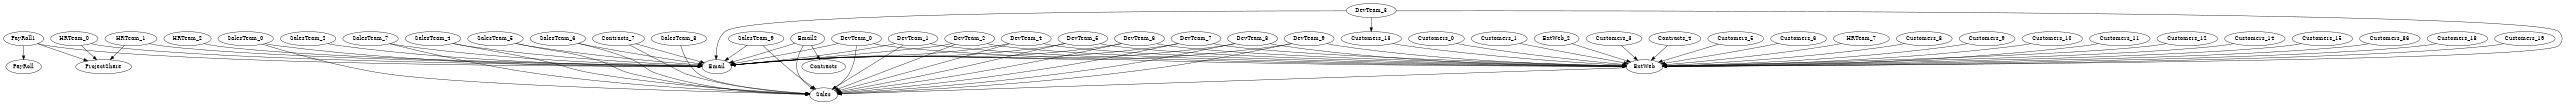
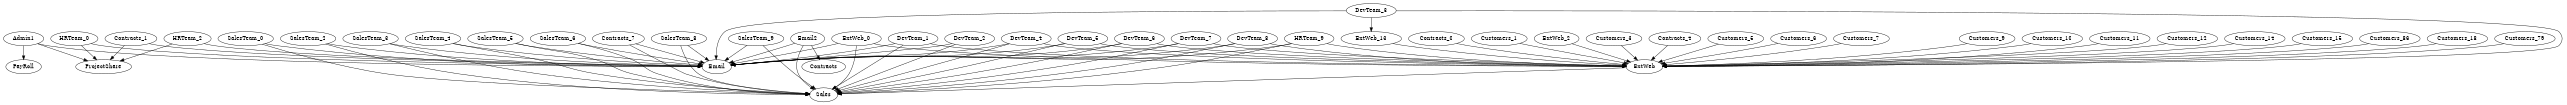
(24, 39) -> (24, 39)
(131, 39) -> (131, 39)
(371, 39) -> (371, 39)
(856, 39) -> (856, 39)
(1309, 39) -> (1309, 39)
(1371, 39) -> (1371, 39)
(1436, 39) -> (1436, 39)
(1861, 39) -> (1861, 39)
(1924, 39) -> none
(2525, 39) -> (2525, 39)
none -> (158, 49)
none -> (697, 52)
(1304, 61) -> none
none -> (528, 82)
